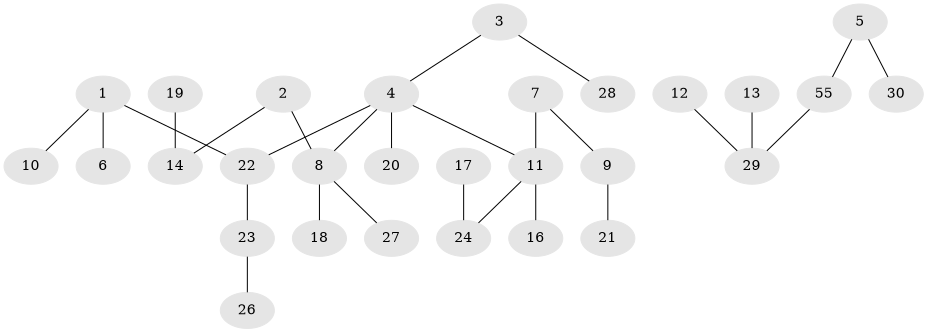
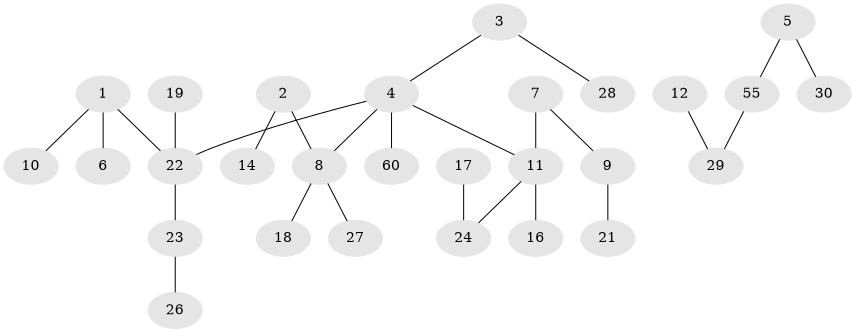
(752, 94) -> none
(175, 123) -> (175, 130)
(392, 166) -> (392, 166)
